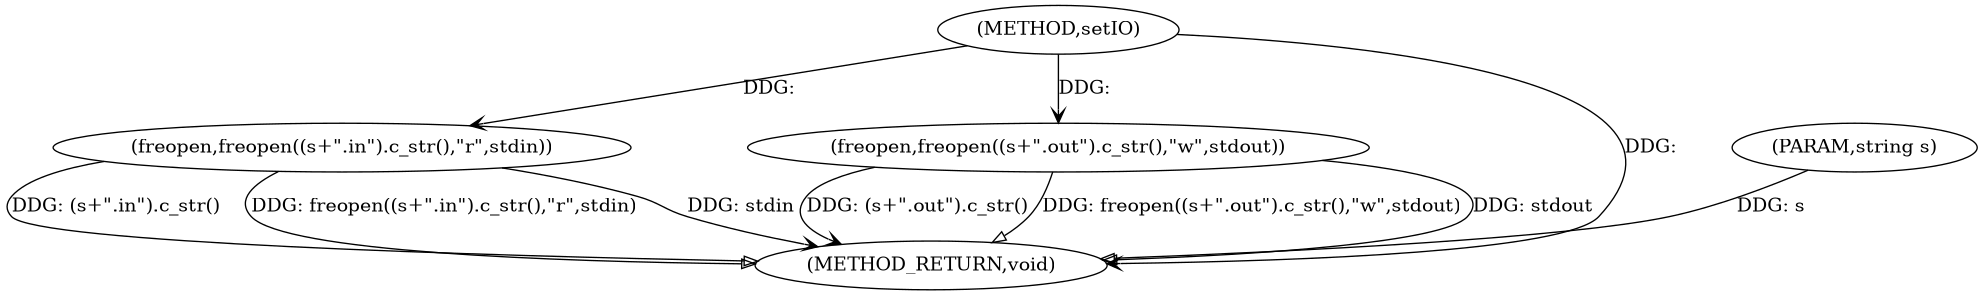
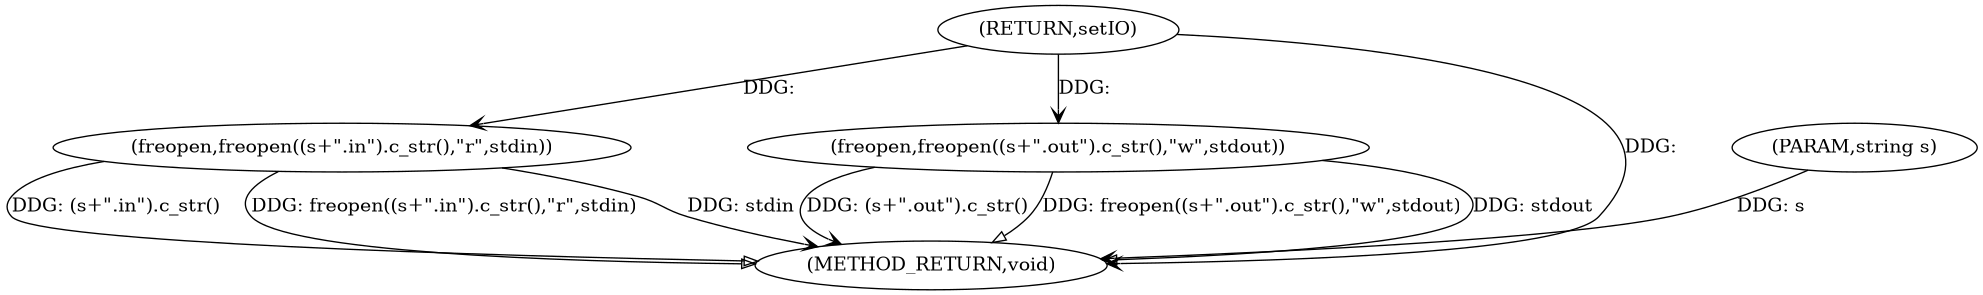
(1058, 30) -> (1058, 30)
(1448, 241) -> (1448, 241)
